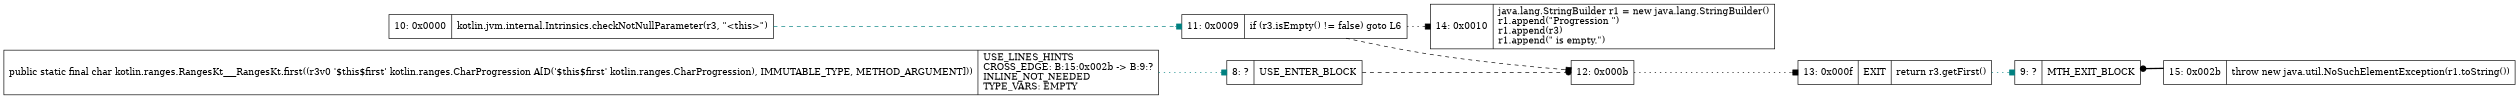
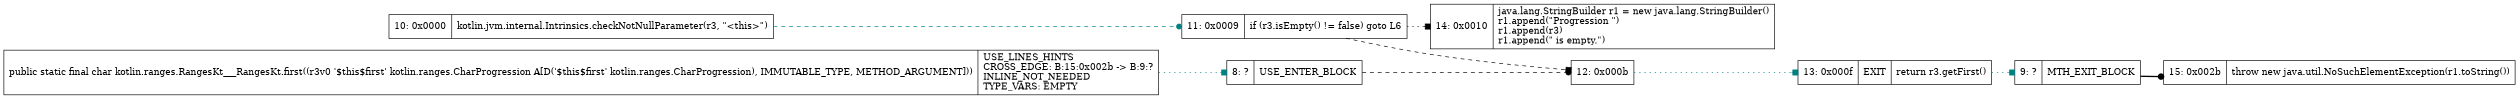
(974, 27) -> (974, 27)
(2155, 68) -> (2149, 76)
(1713, 72) -> (1713, 72)
